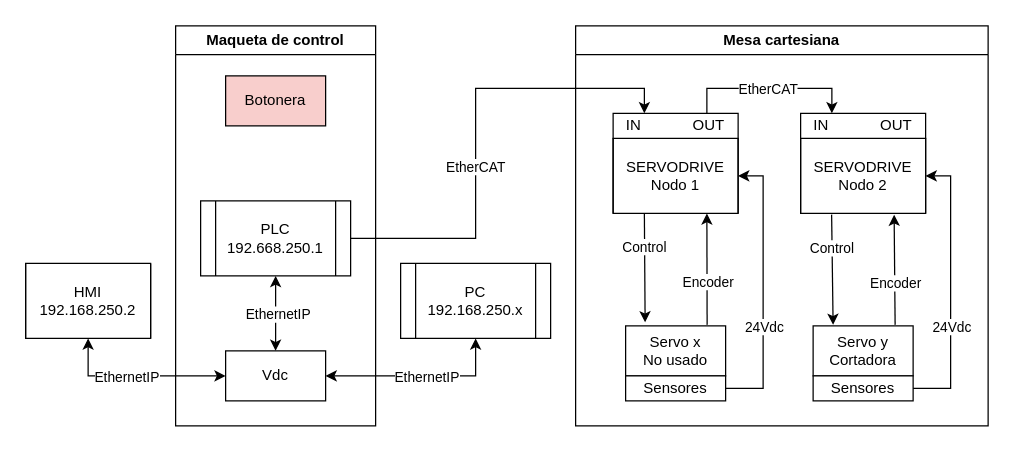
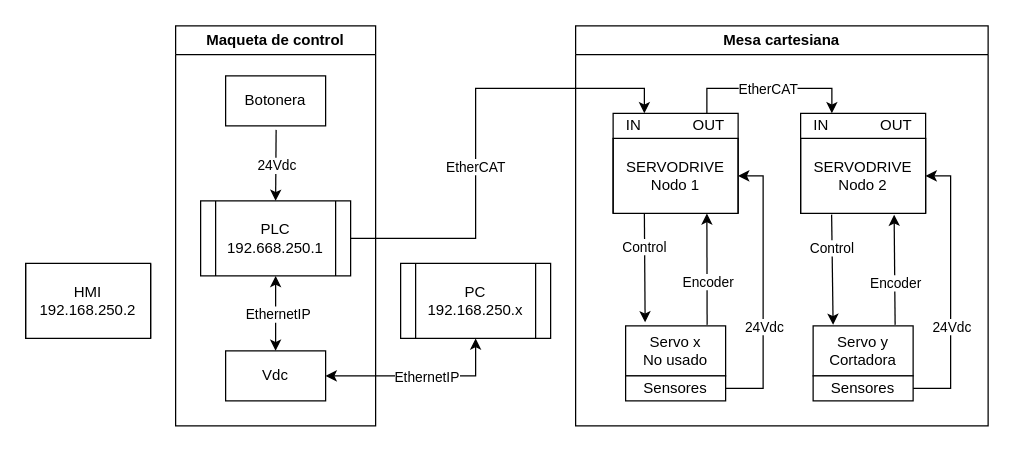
(276, 101) -> (276, 101)
none -> (276, 161)
(138, 376) -> none
